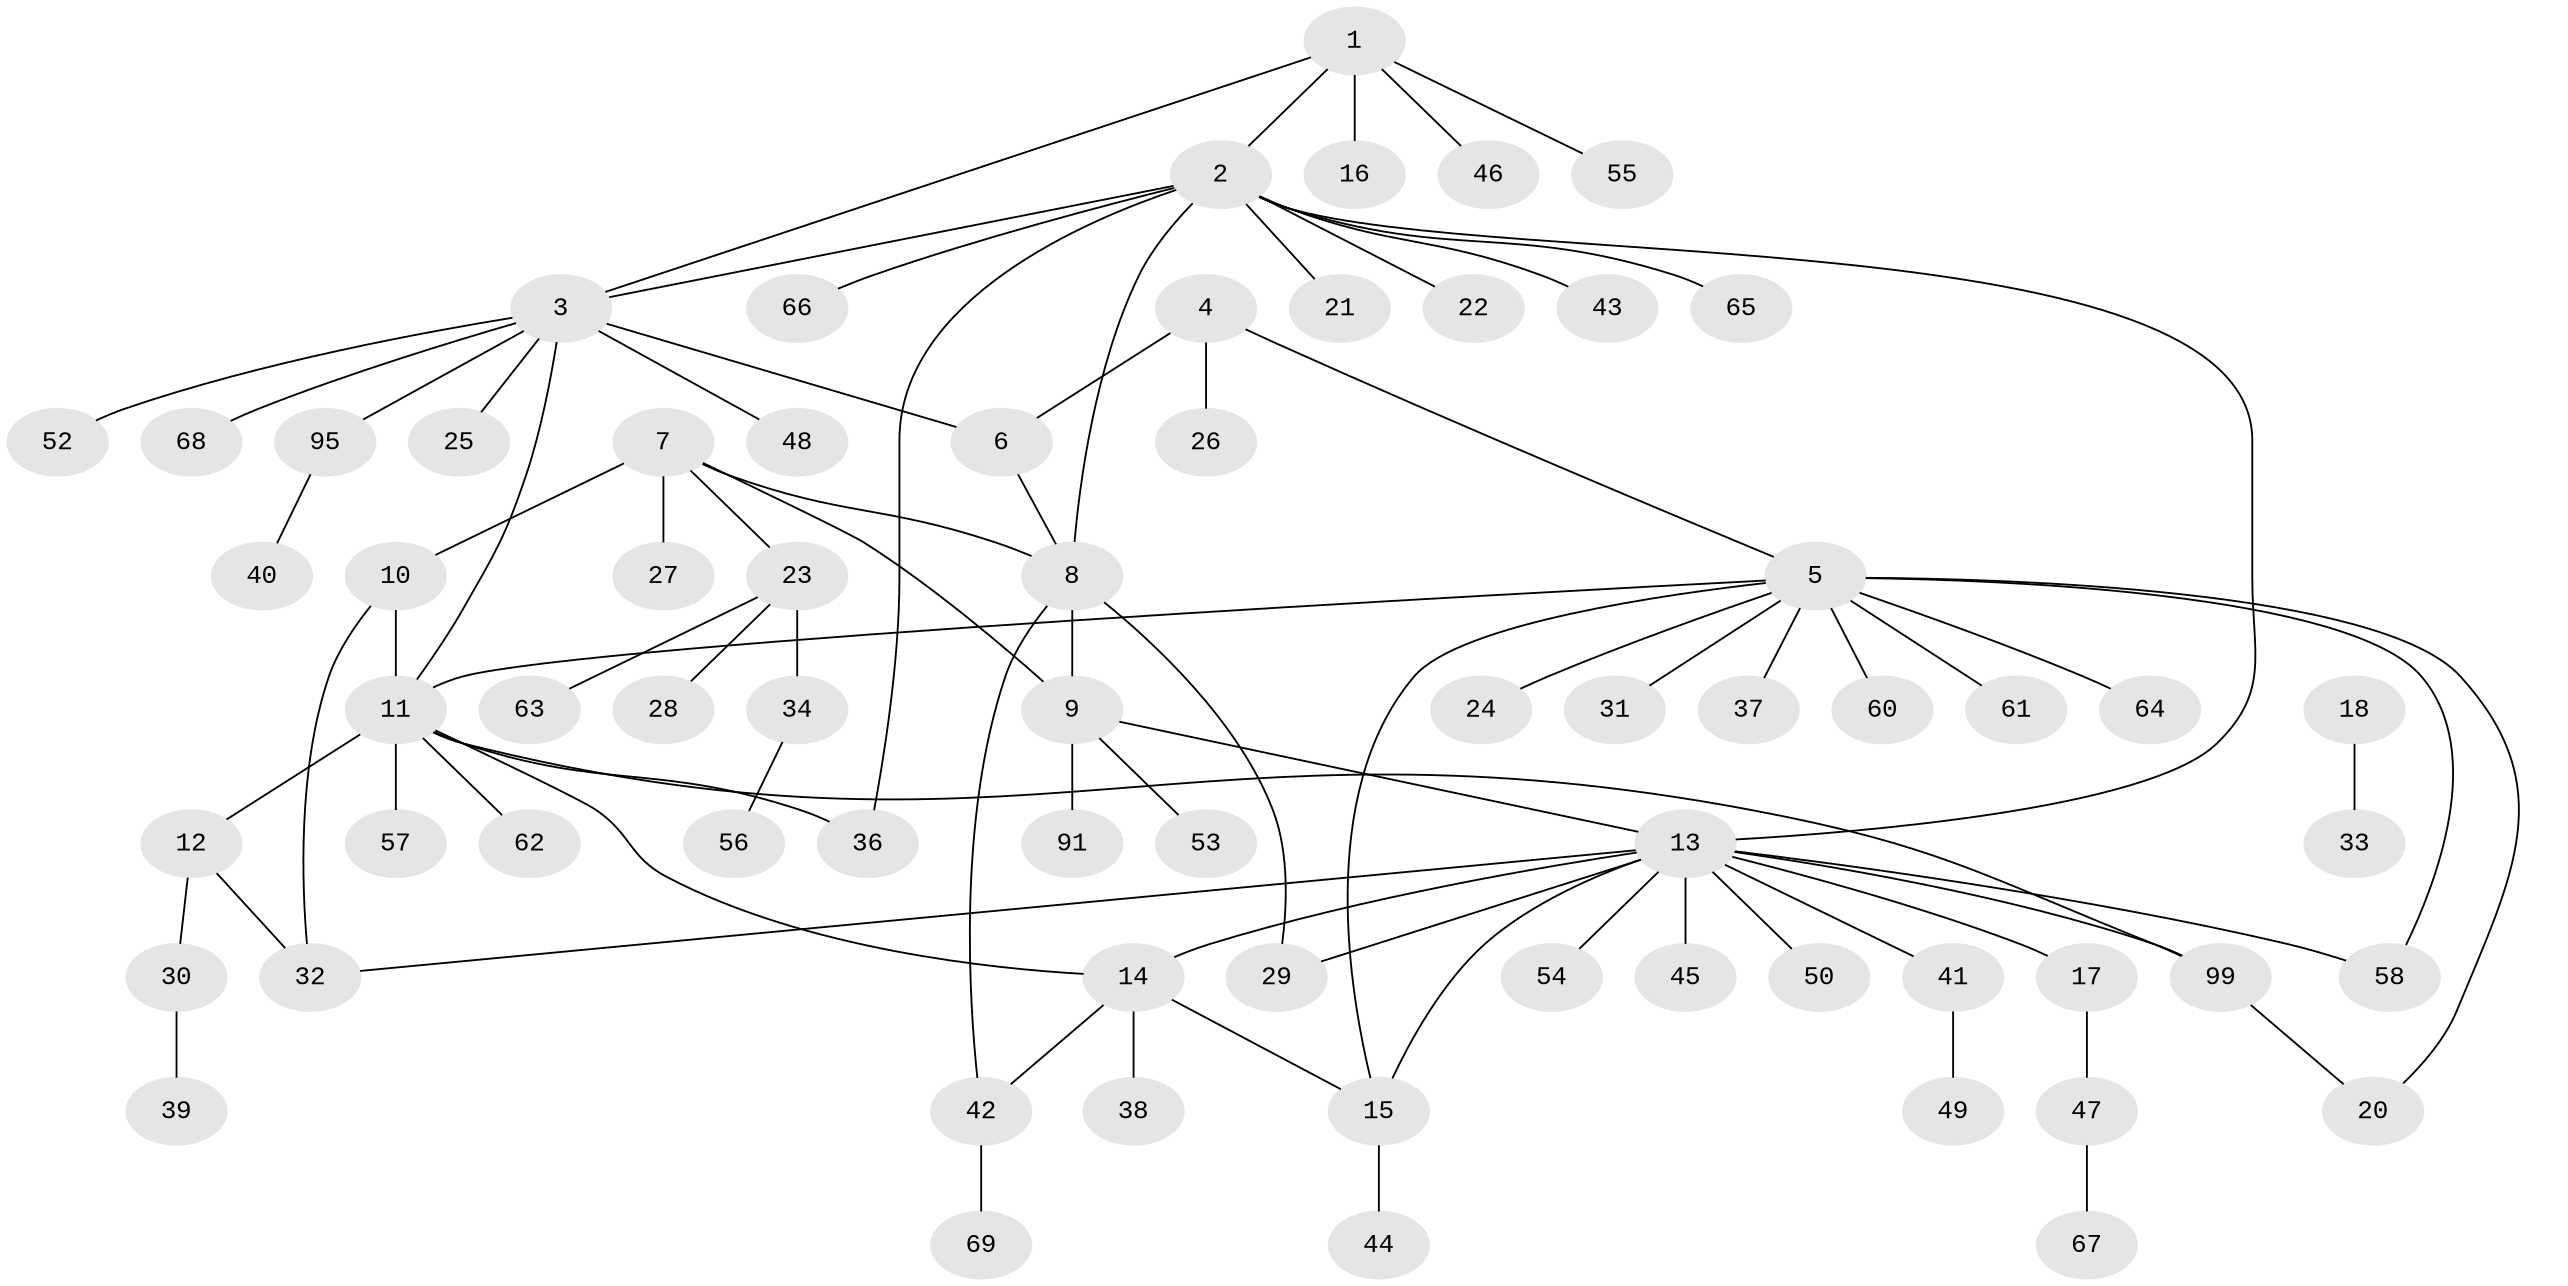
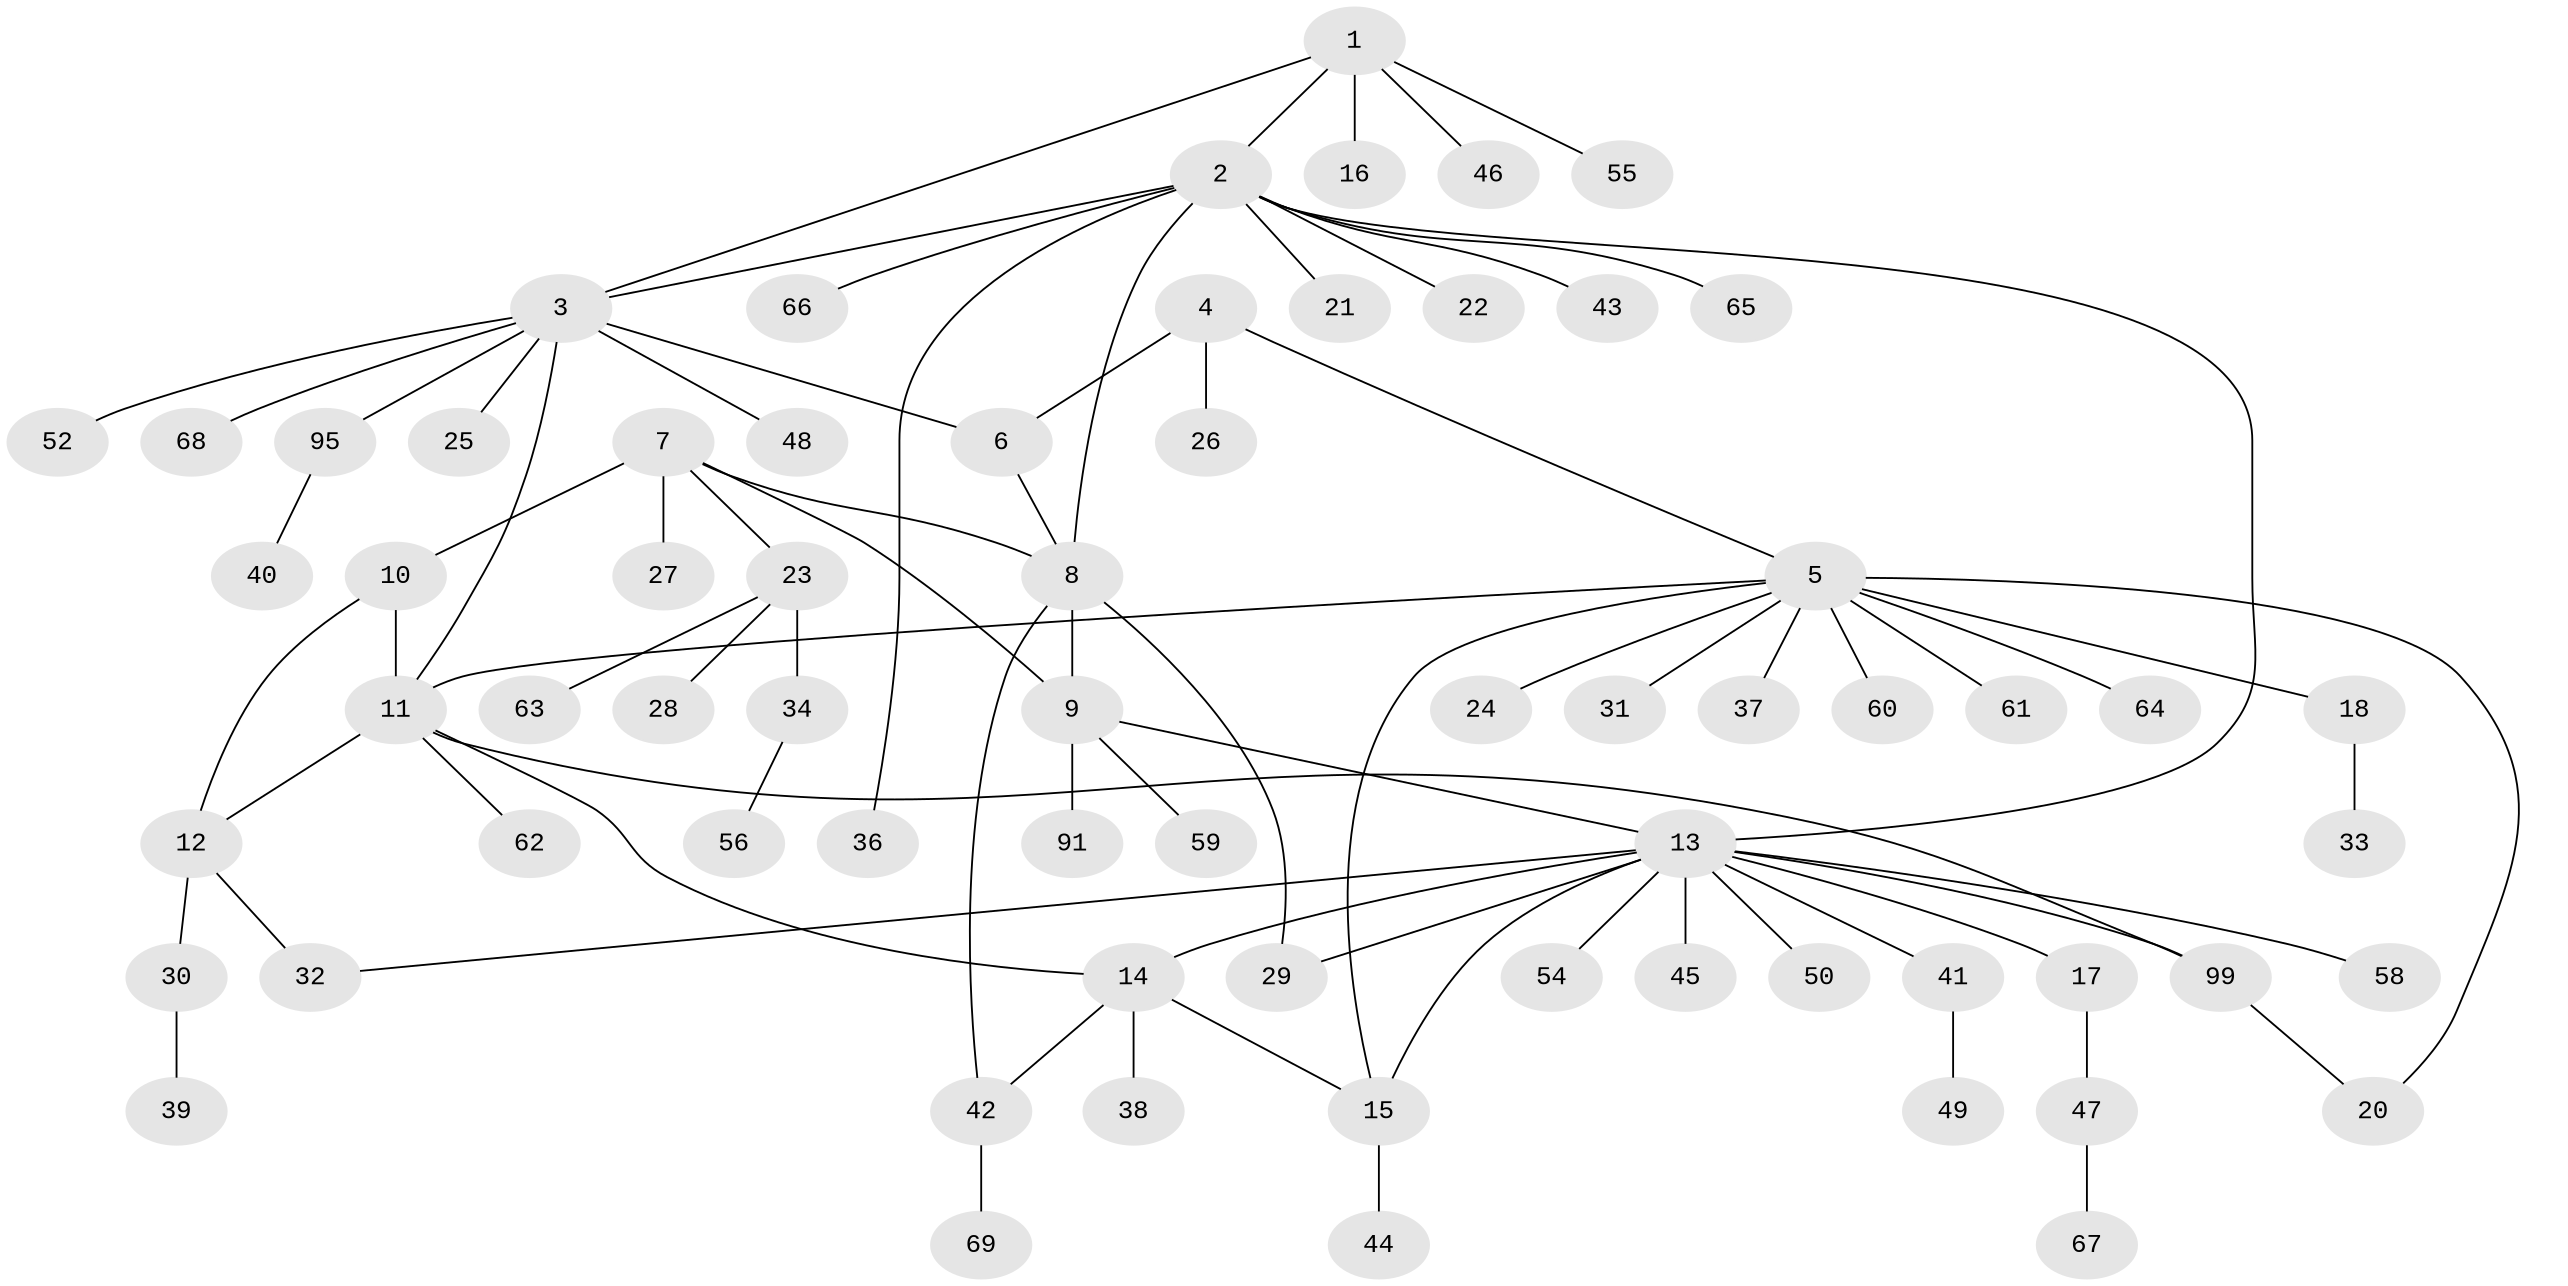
(2352, 637) -> (2085, 643)
(311, 751) -> (259, 689)
(632, 777) -> none
(396, 844) -> none
(1206, 844) -> (1206, 844)
